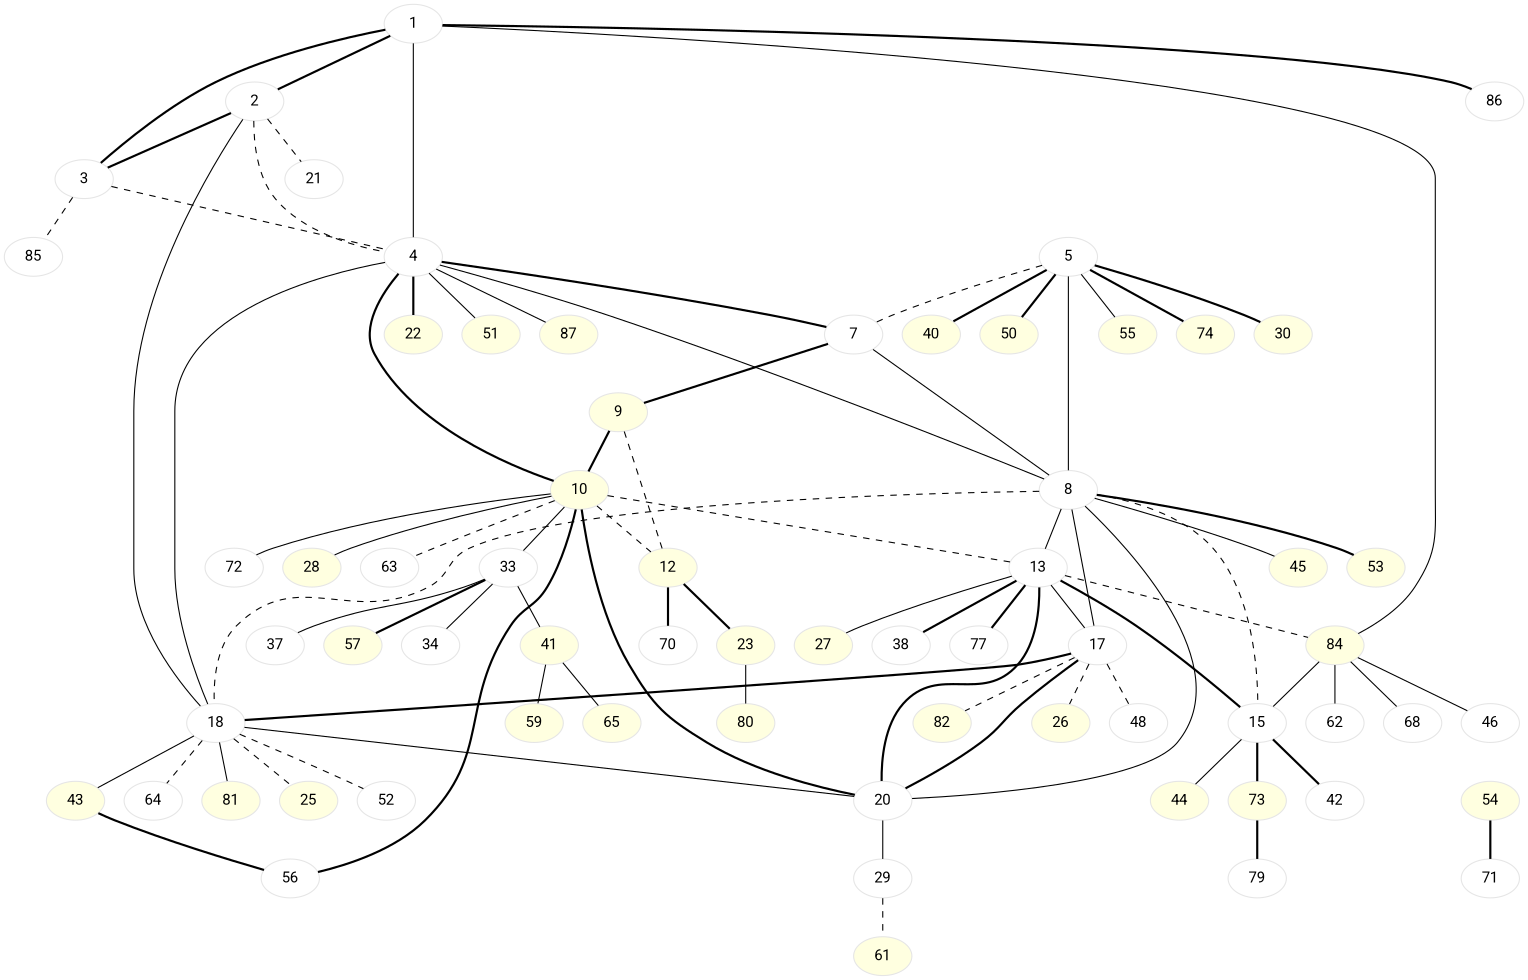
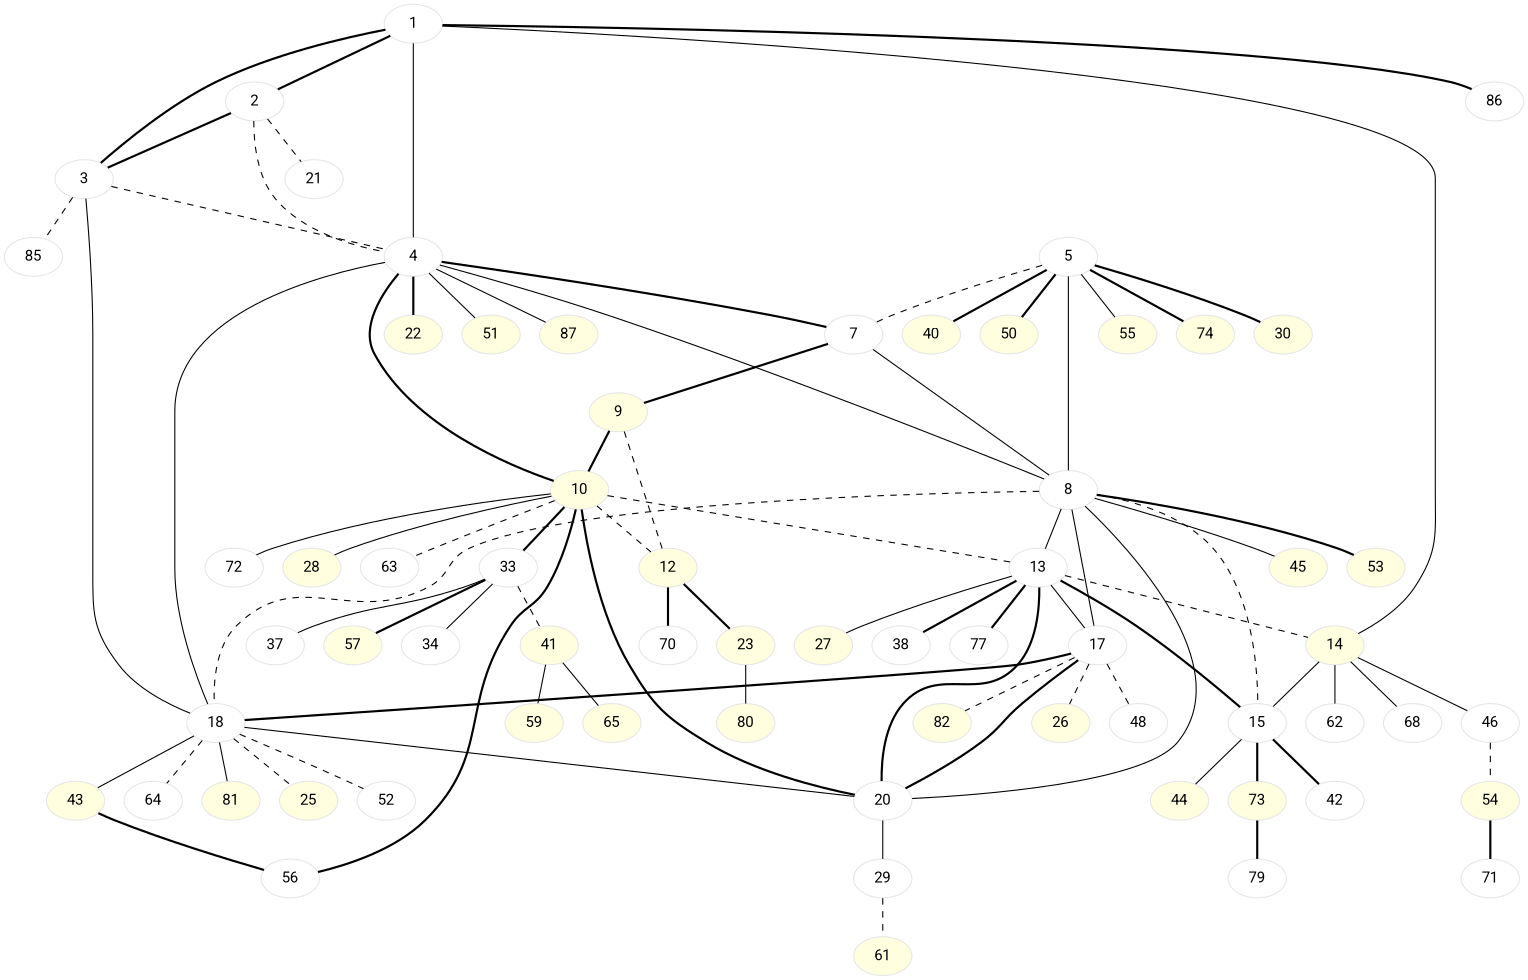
(134, 410) -> (93, 478)
(537, 536) -> (537, 536)
(526, 600) -> (526, 600)
(1335, 645) -> (1335, 645)
none -> (1490, 762)
